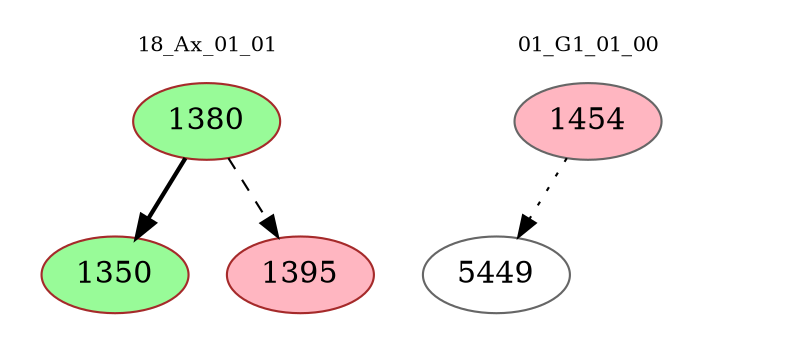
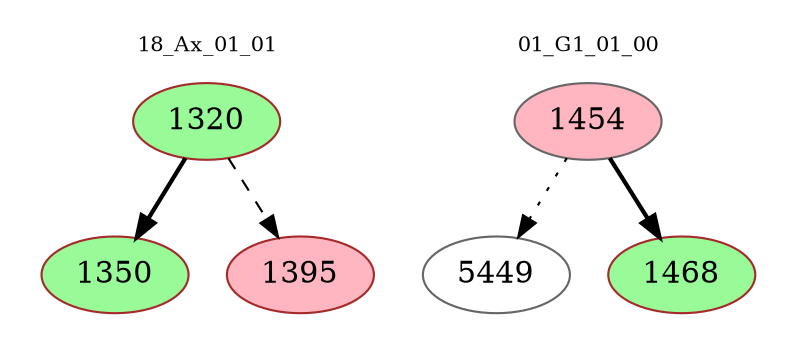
(207, 121) -> (207, 121)
none -> (682, 275)
